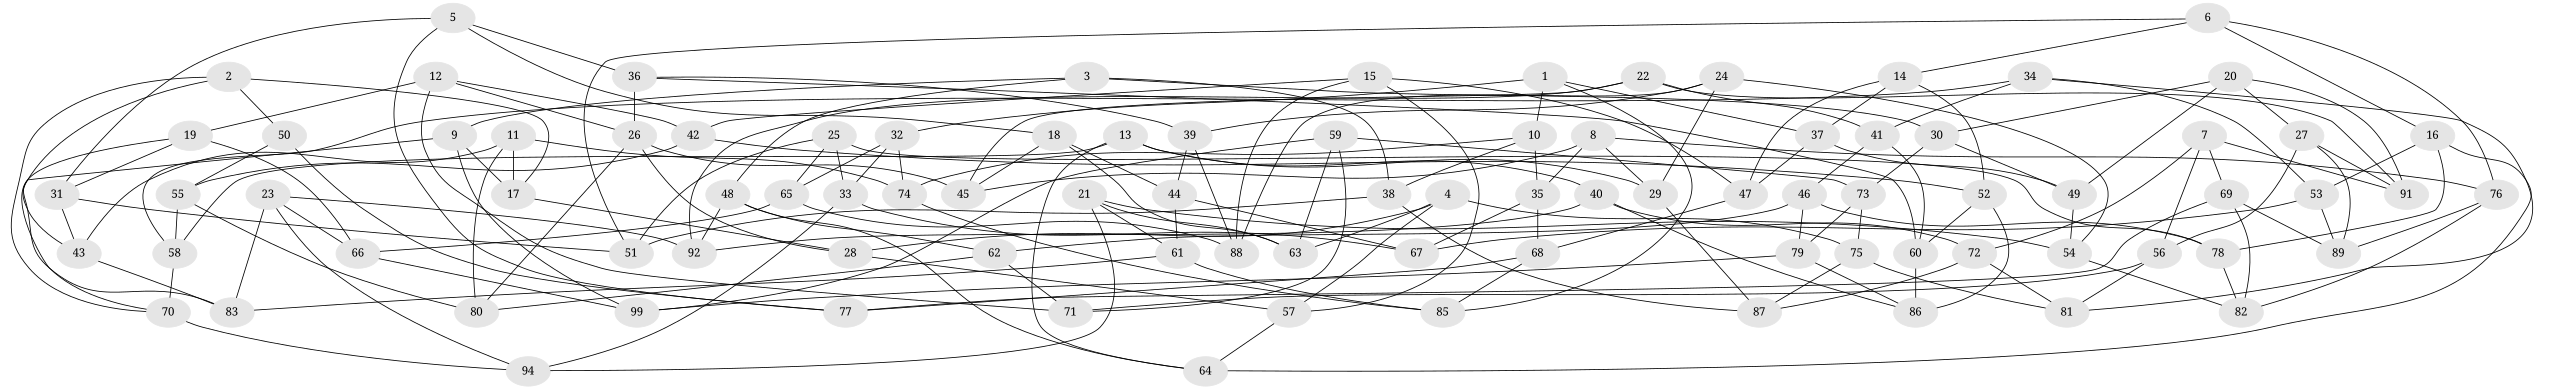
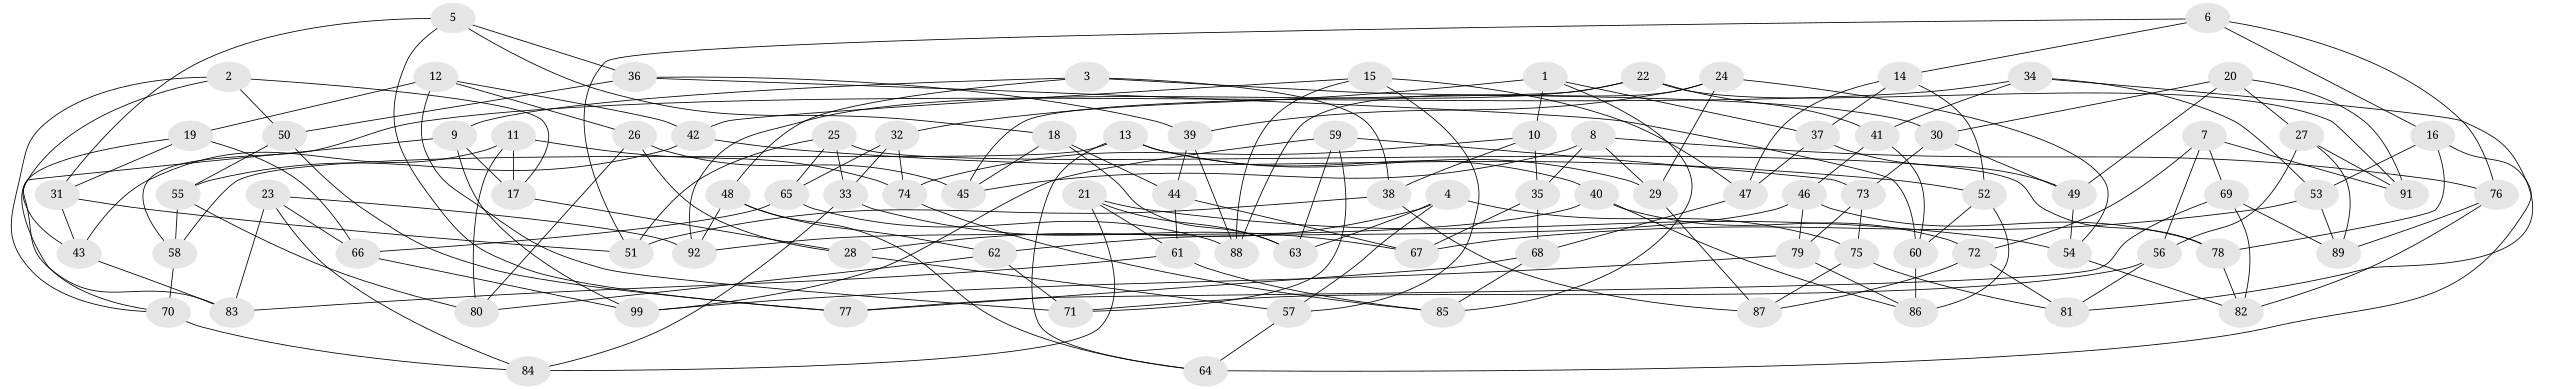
(635, 106) -> (459, 106)
(528, 371) -> (528, 371)
